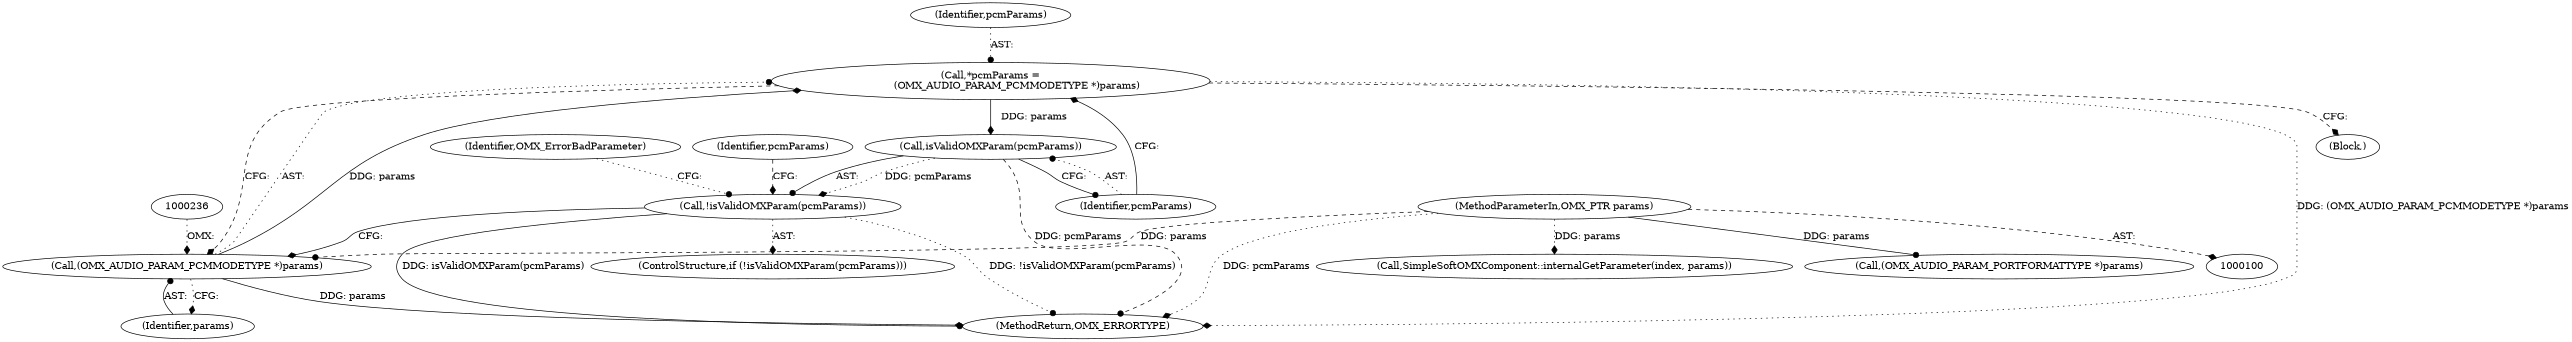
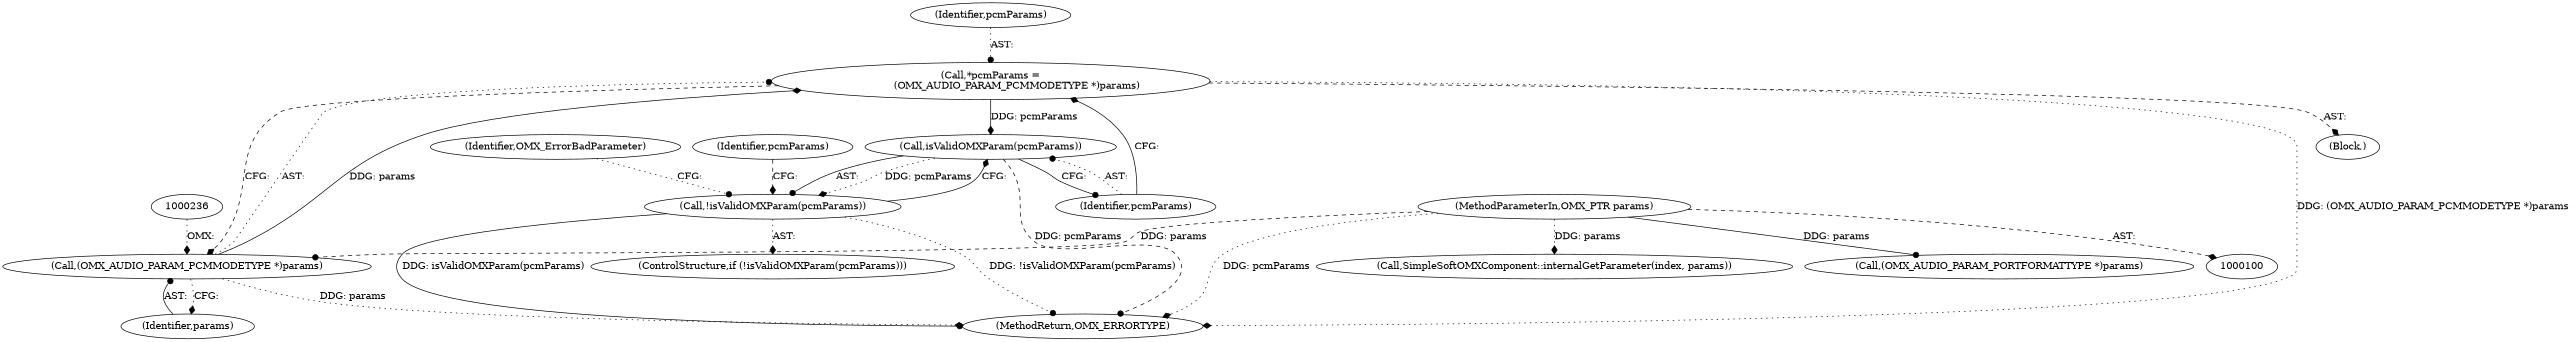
(1034, 117) -> (1034, 117)
(2337, 117) -> (2337, 117)
(467, 215) -> (940, 193)
(569, 318) -> (569, 318)
